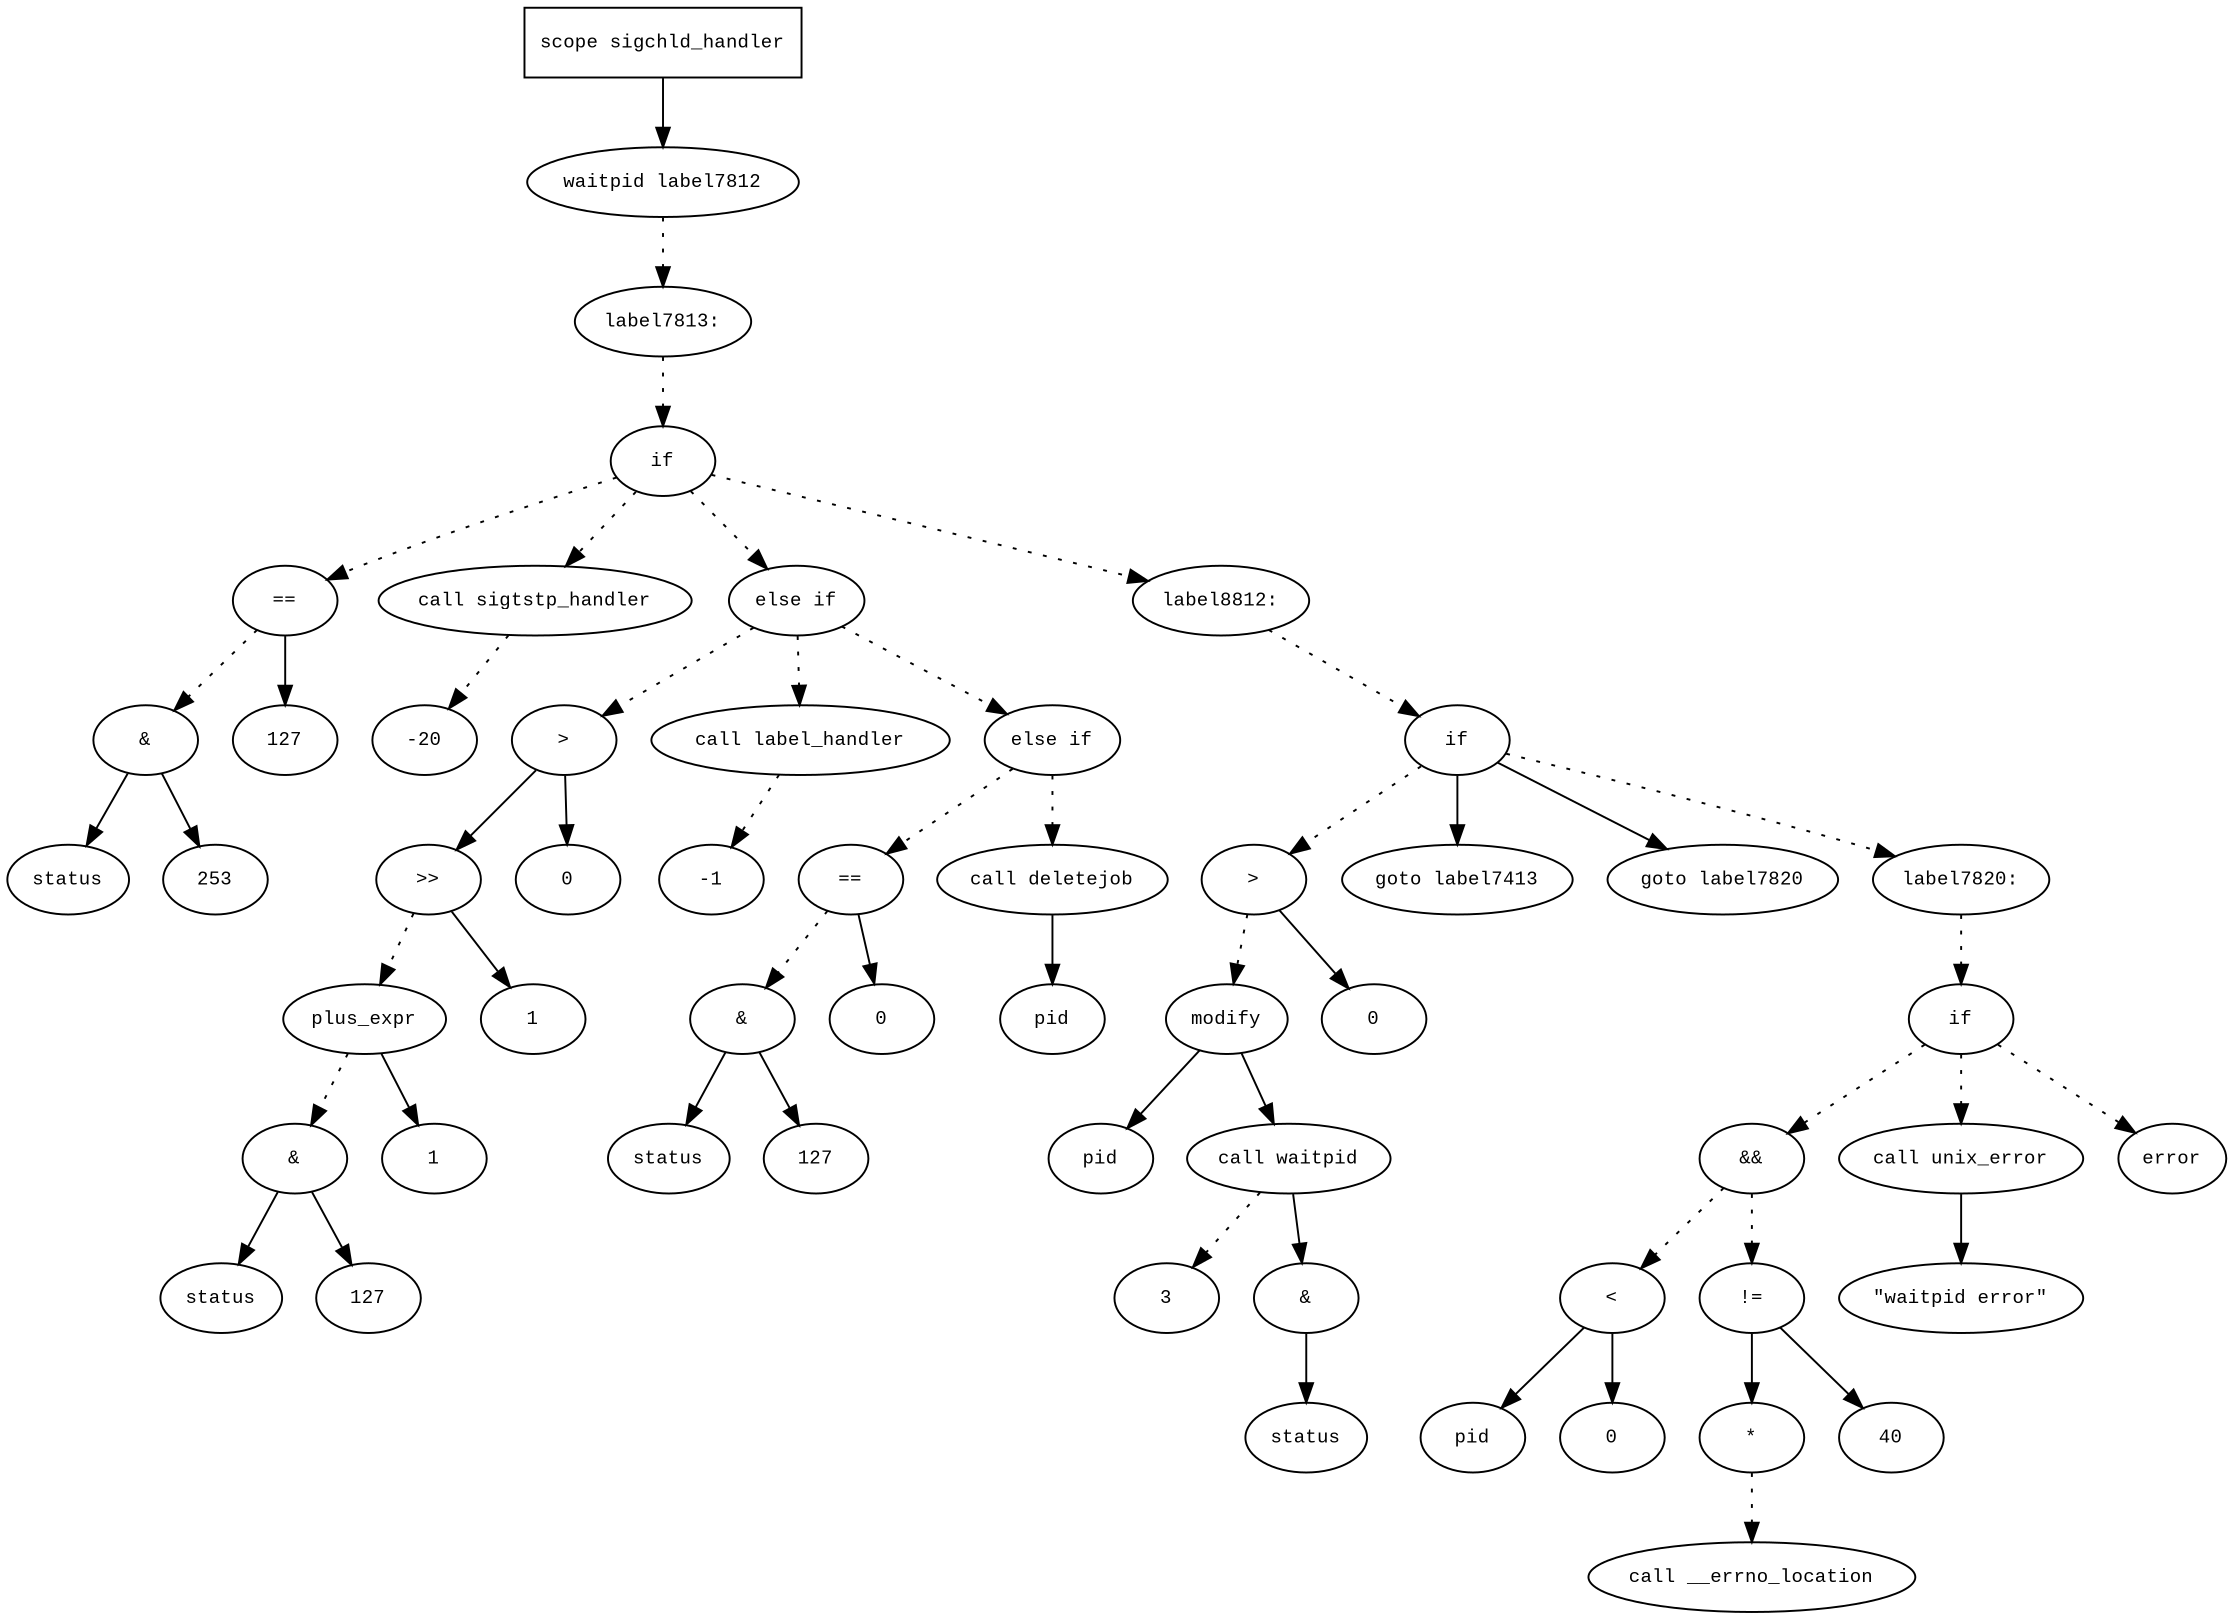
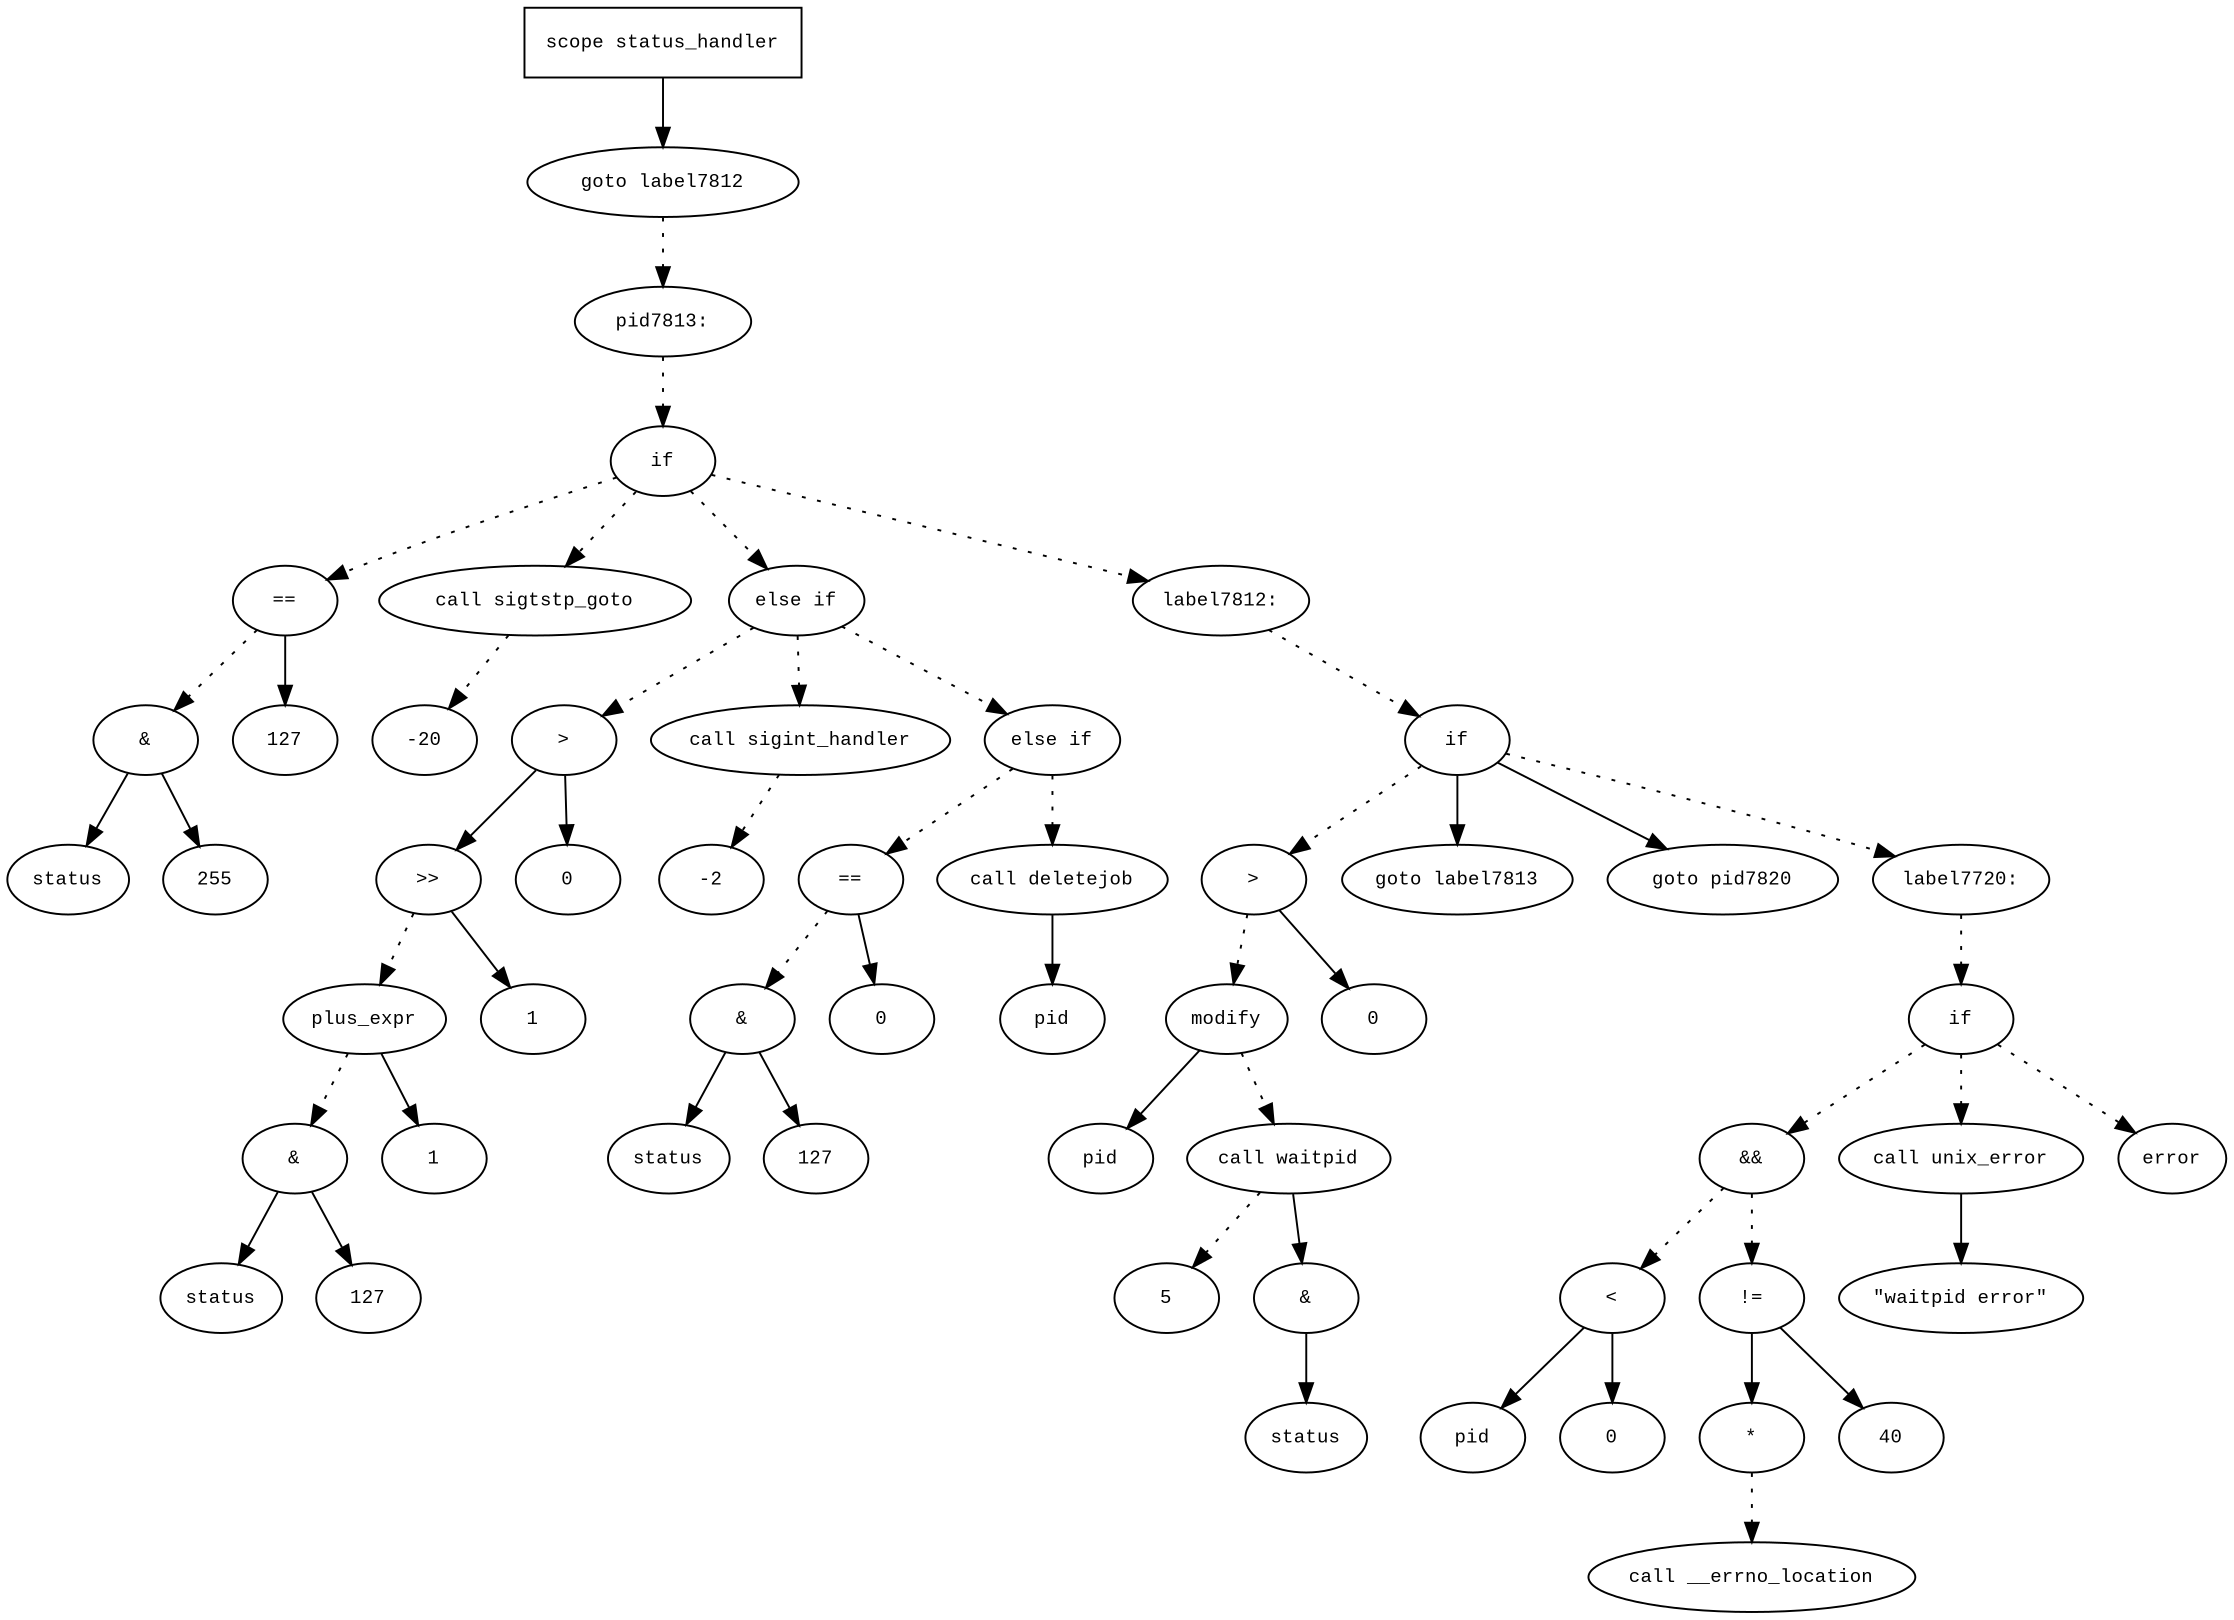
(663, 43) -> (663, 43)
(663, 182) -> (663, 182)
(663, 322) -> (663, 322)
(535, 601) -> (535, 601)
(1221, 601) -> (1221, 601)
(801, 740) -> (801, 740)
(215, 880) -> (215, 880)
(711, 880) -> (711, 880)
(1457, 880) -> (1457, 880)
(1723, 880) -> (1723, 880)
(1961, 880) -> (1961, 880)
(1254, 1080) -> (1254, 1080)
(1167, 1298) -> (1167, 1298)
